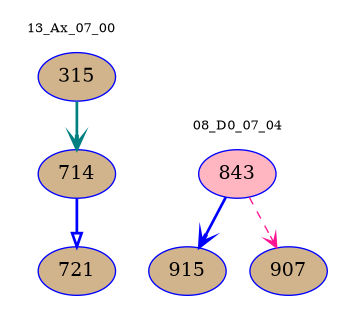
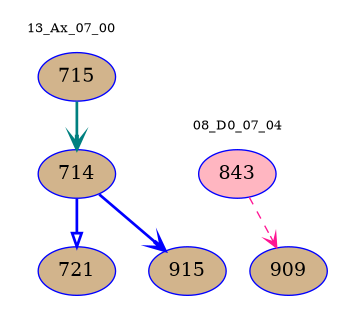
(77, 77) -> (77, 77)
(216, 216) -> (117, 210)
(289, 271) -> (289, 271)
